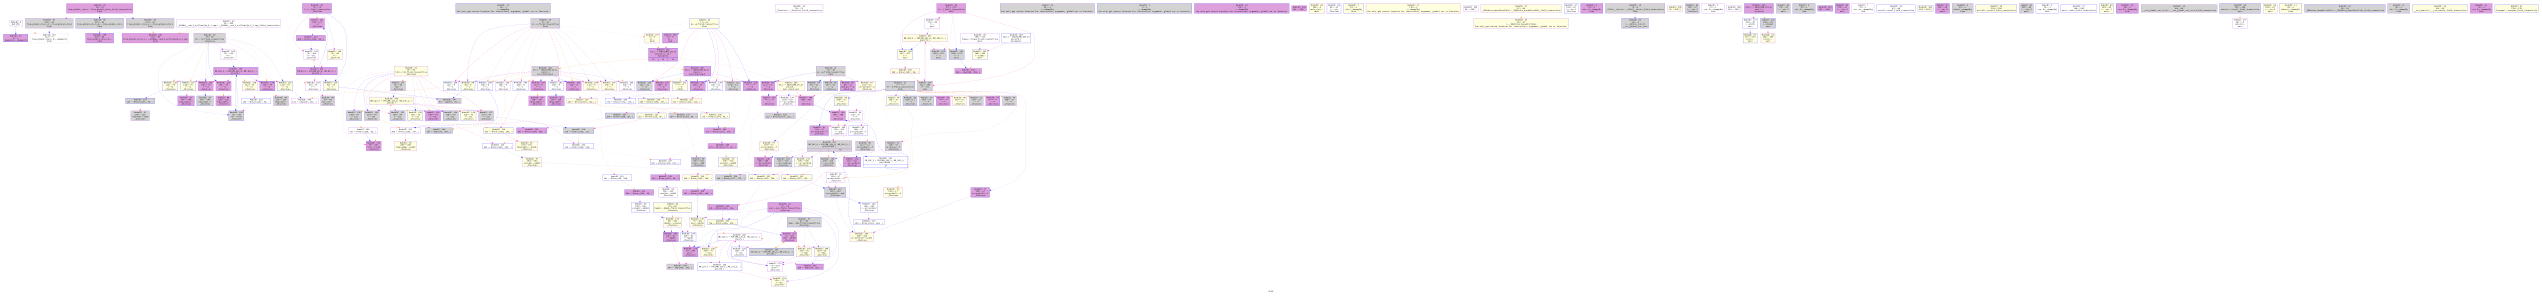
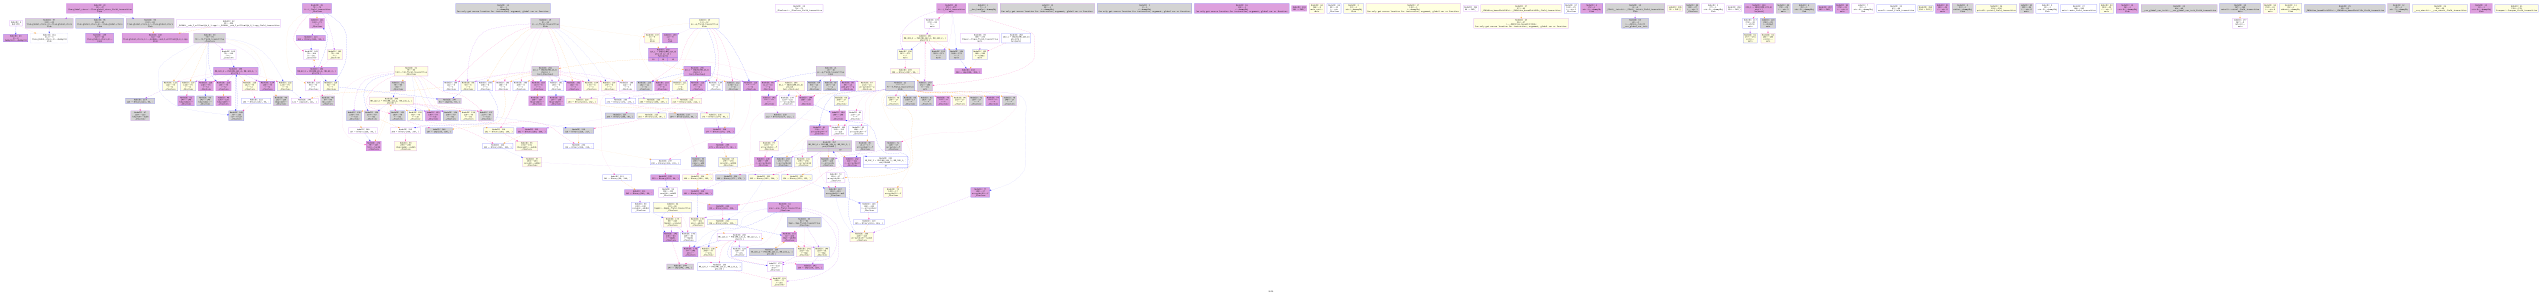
none -> (983, 8)
